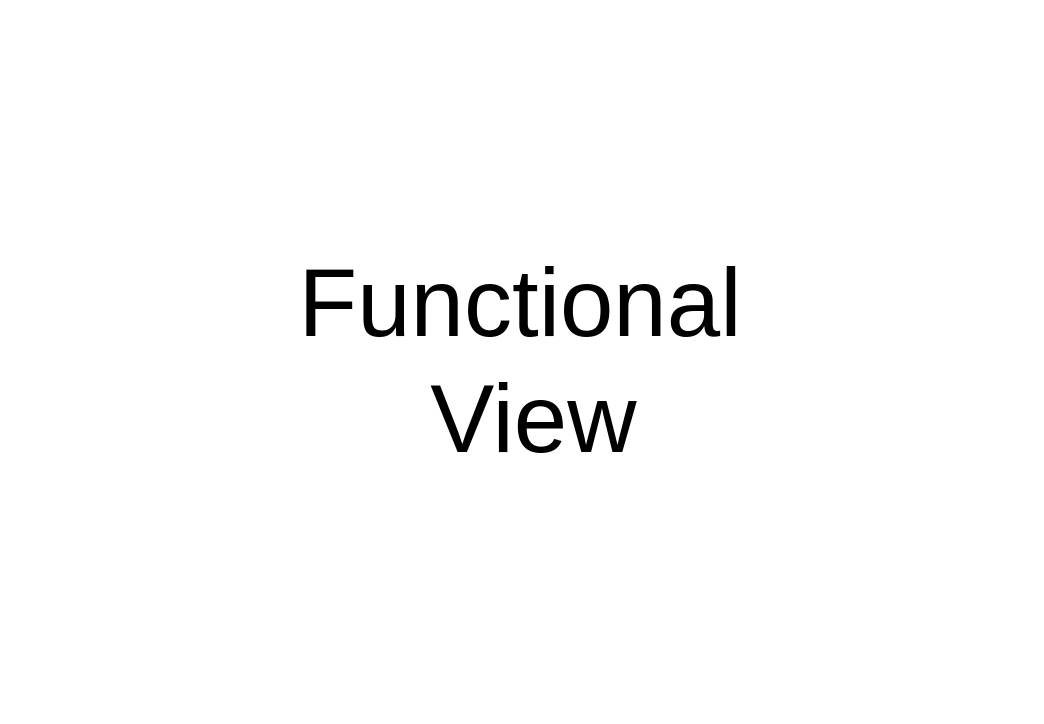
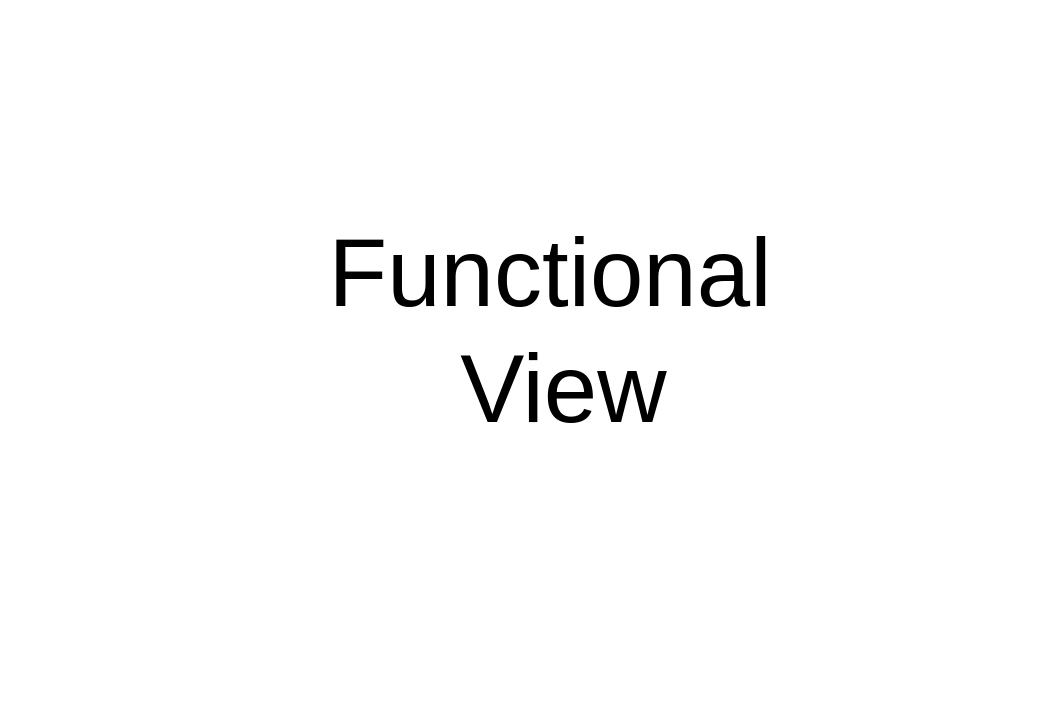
(521, 361) -> (551, 331)
